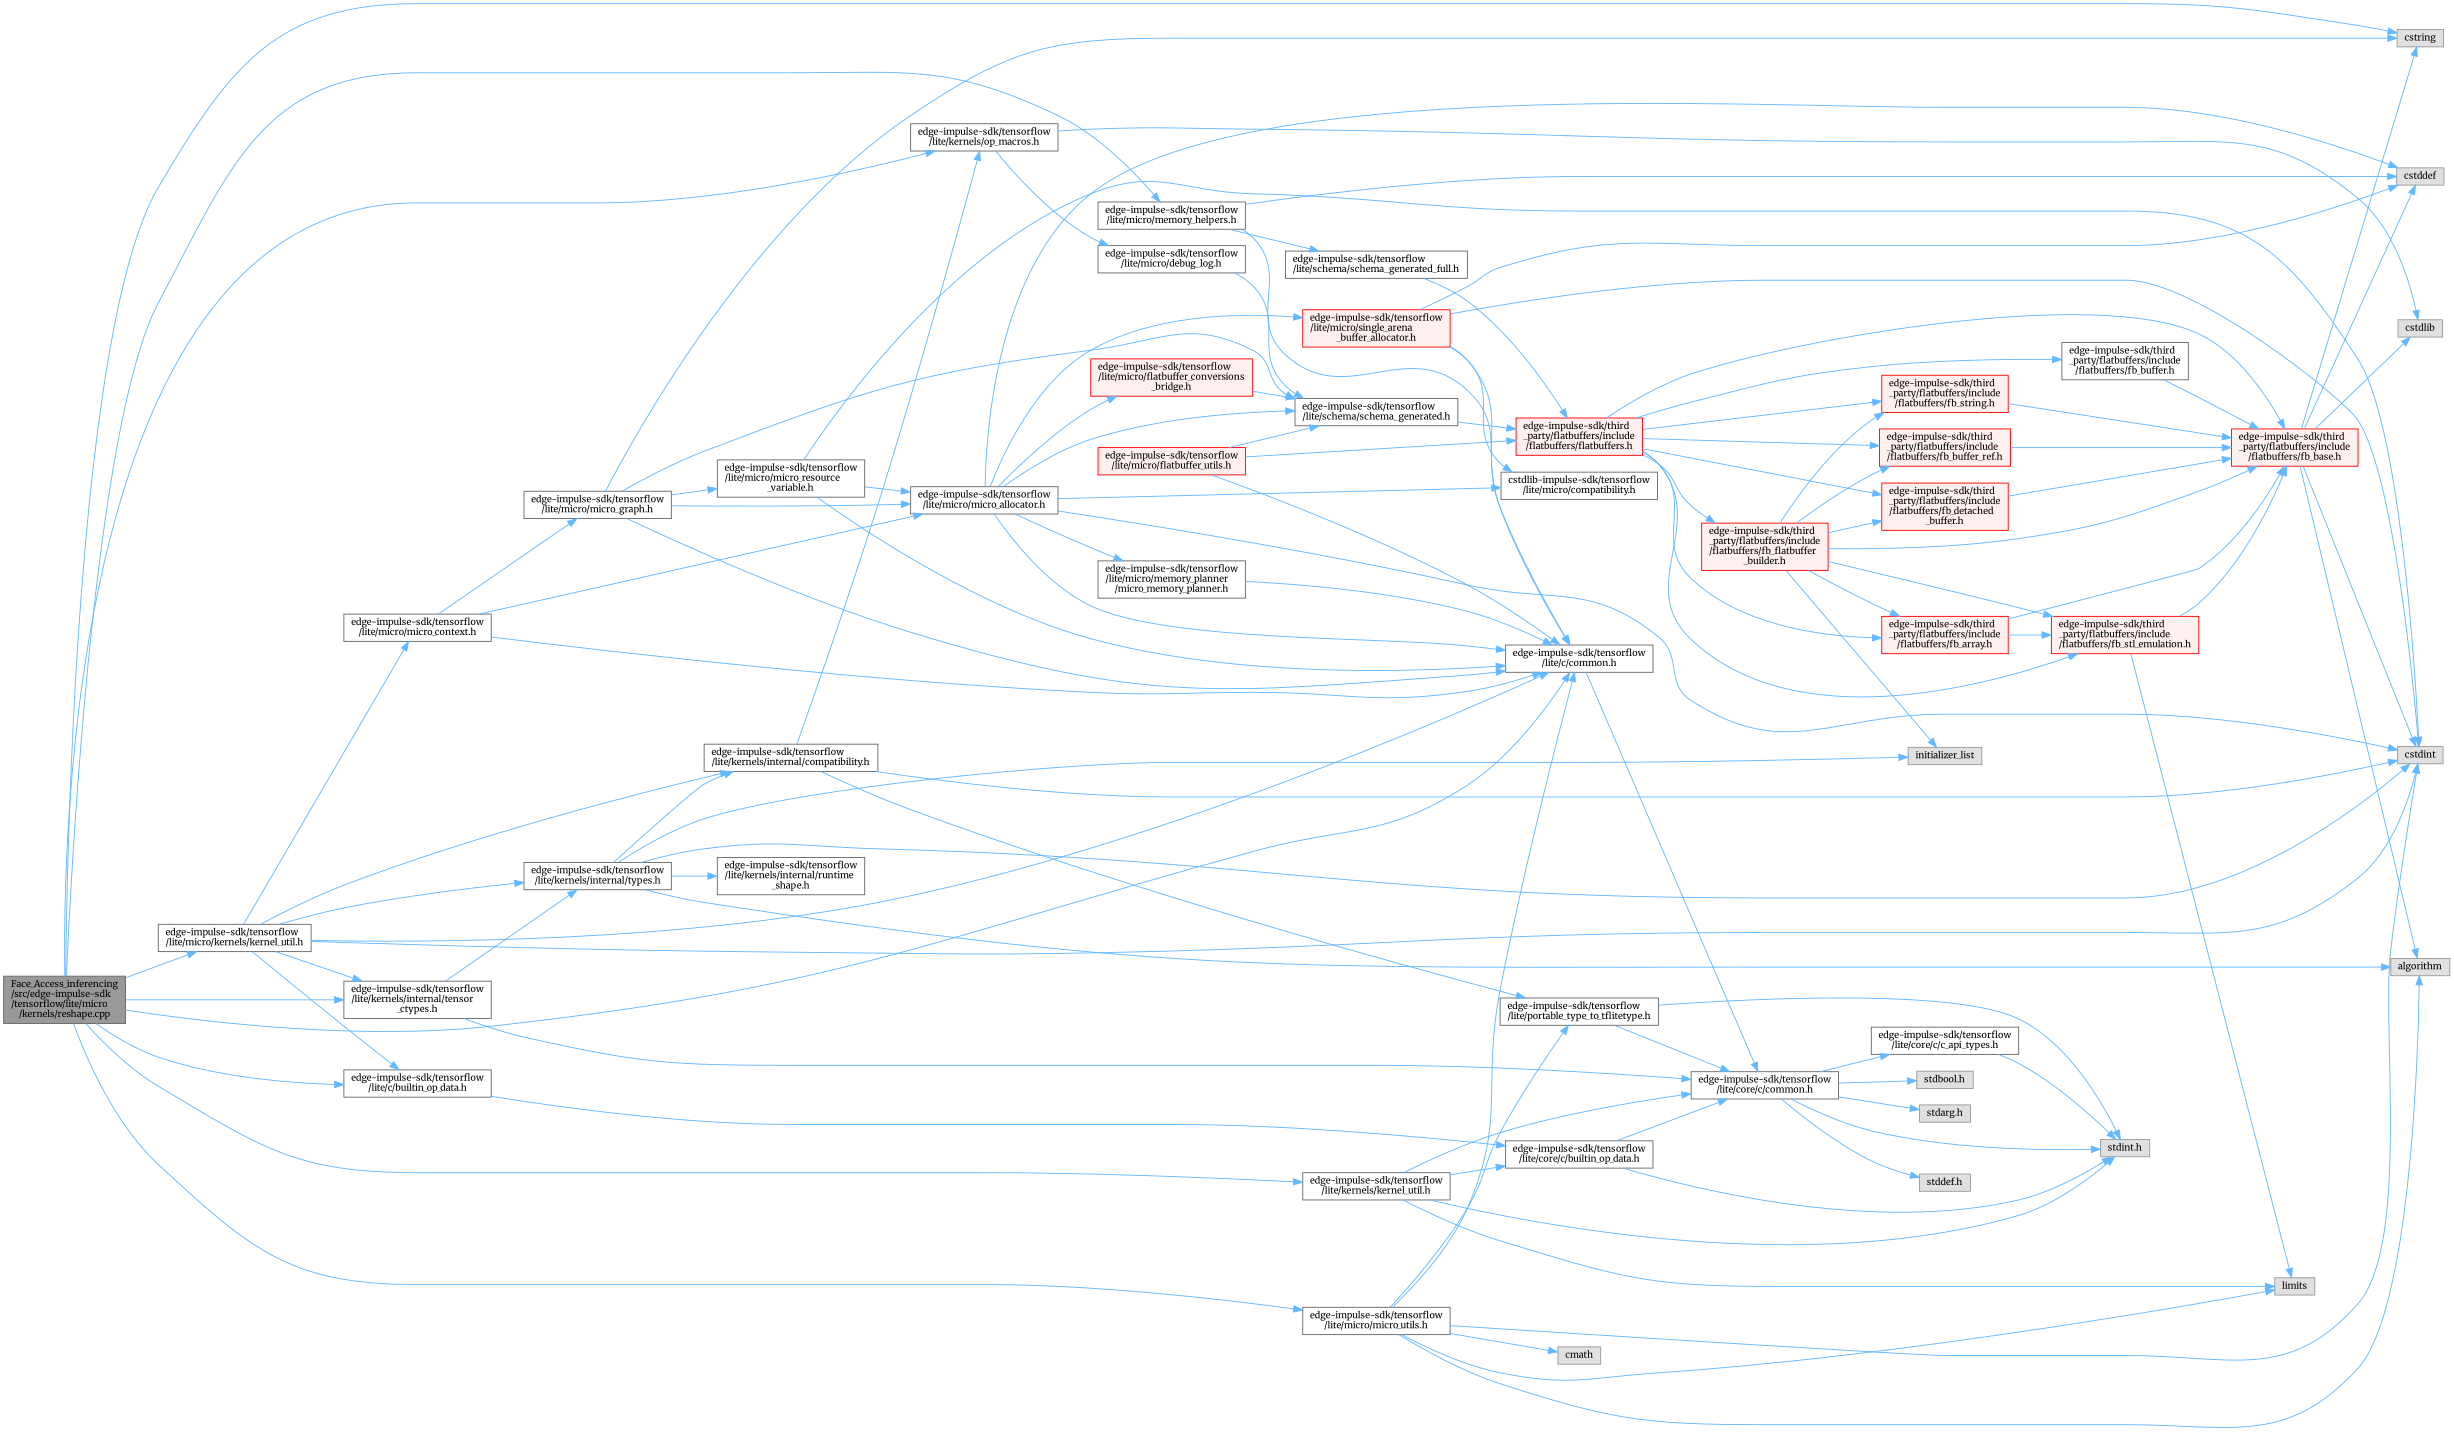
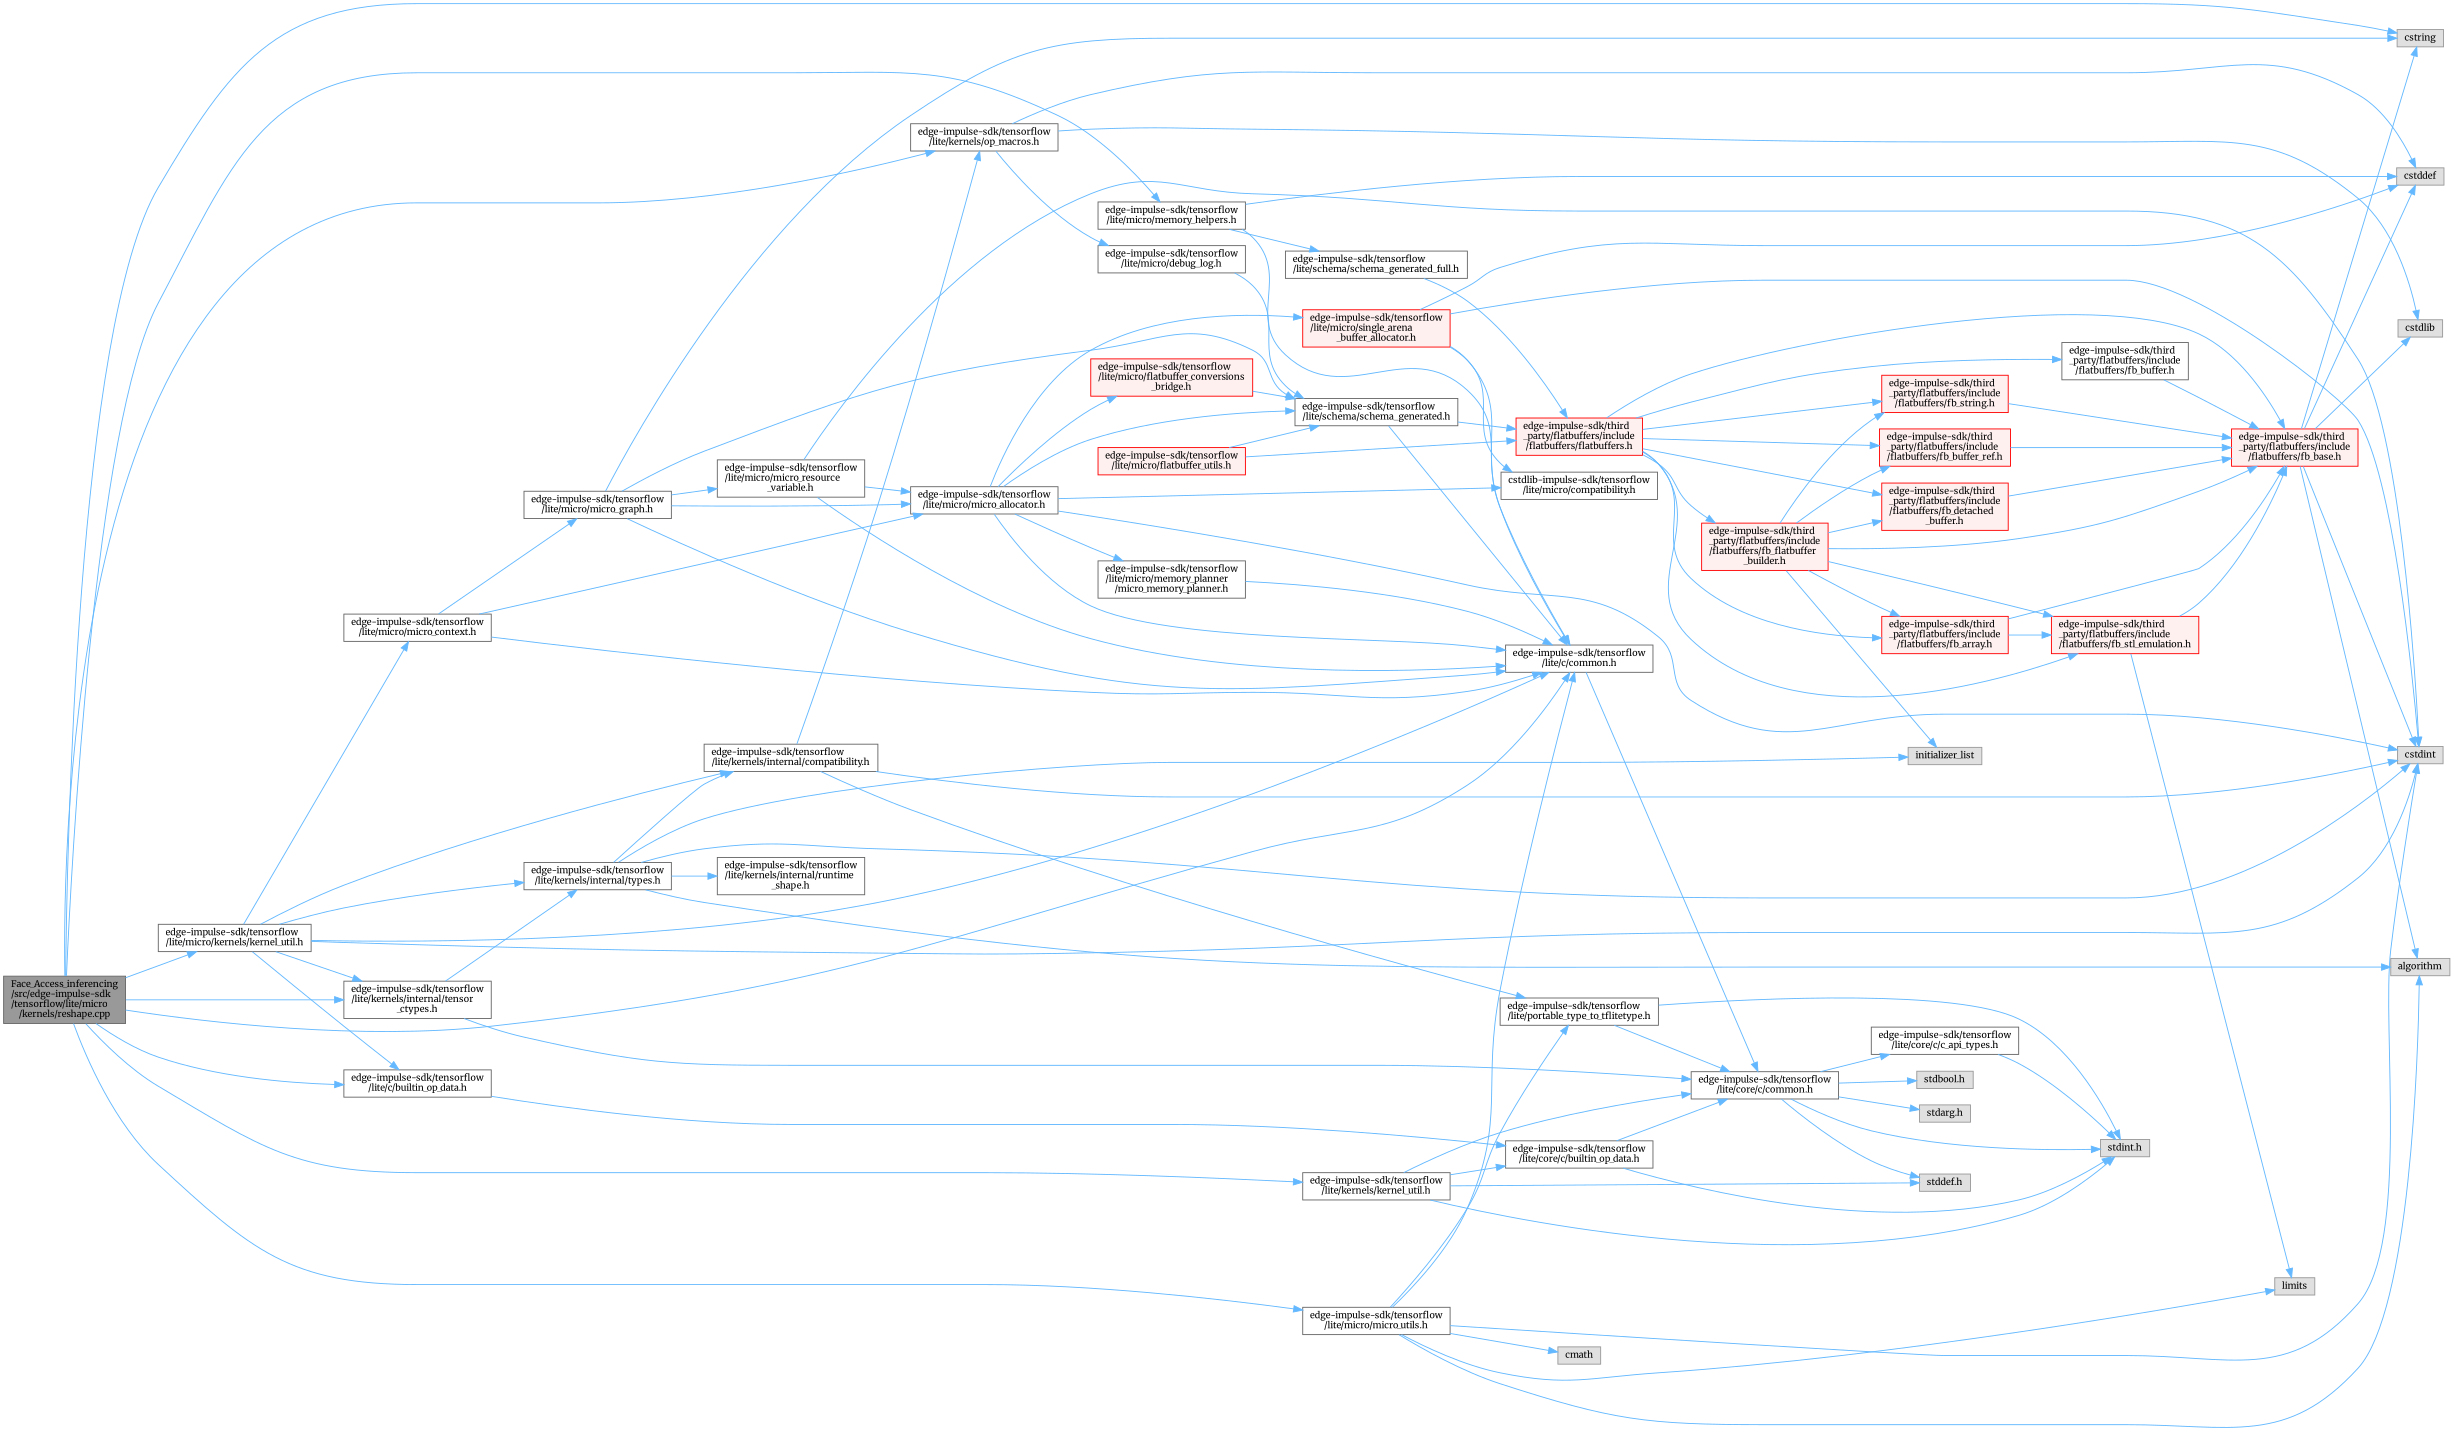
(1577, 105) -> (1727, 73)
(1387, 546) -> (1475, 532)
(1827, 1286) -> (1657, 1185)
